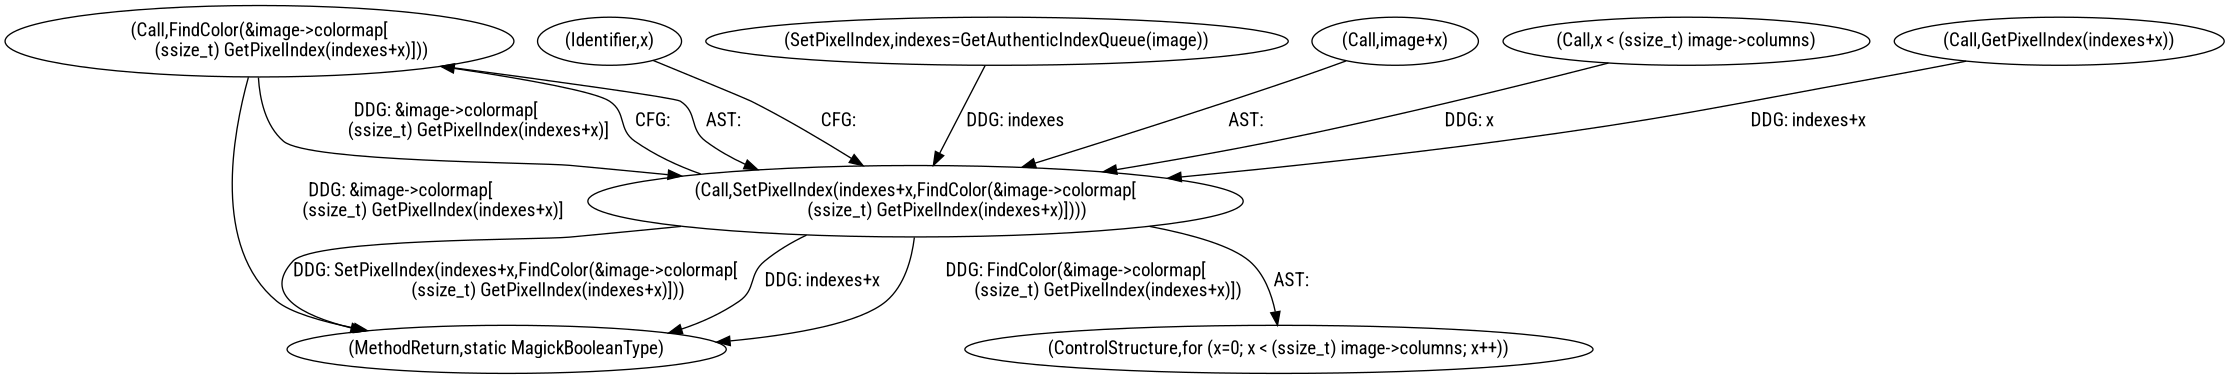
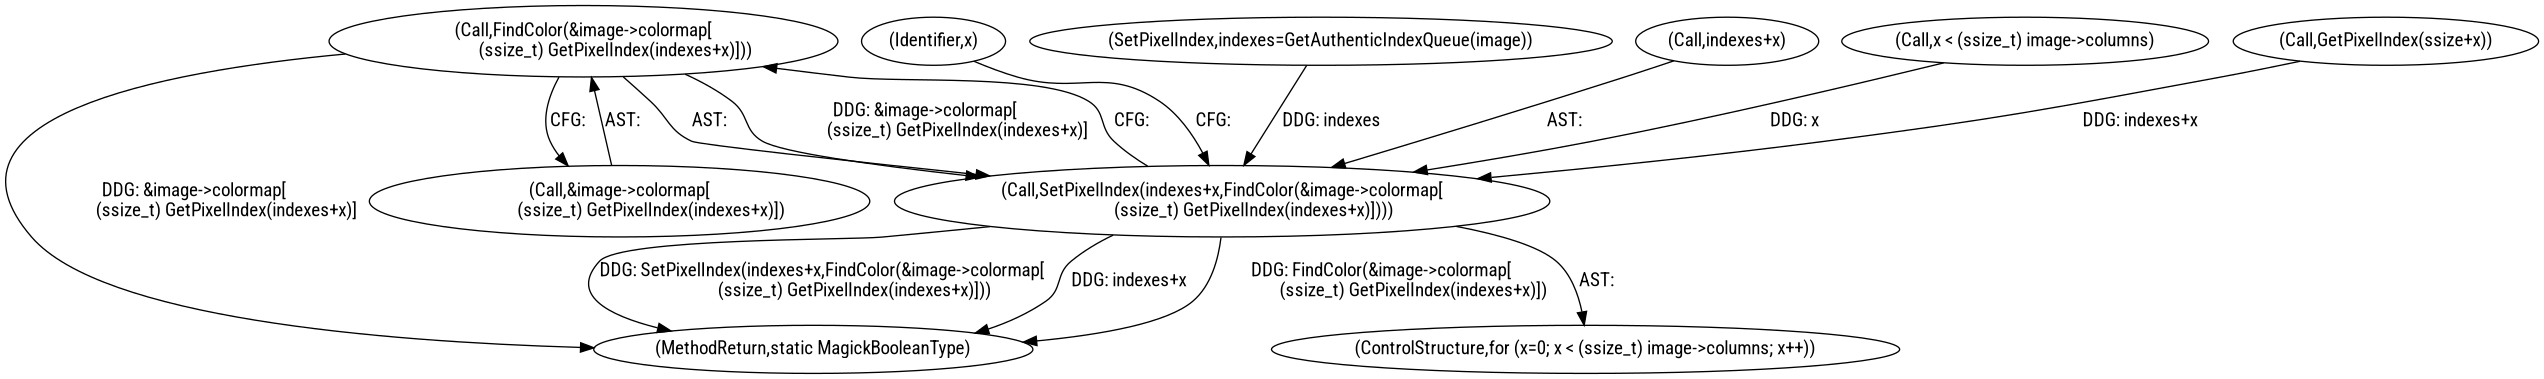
(1395, 41) -> (1727, 41)
(2059, 41) -> (2386, 41)
none -> (620, 201)
